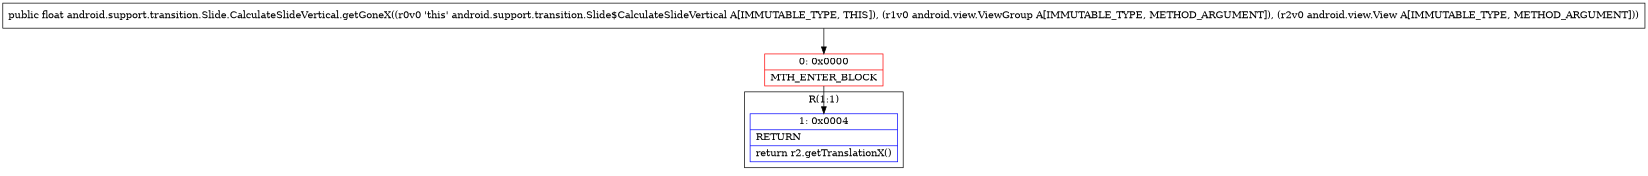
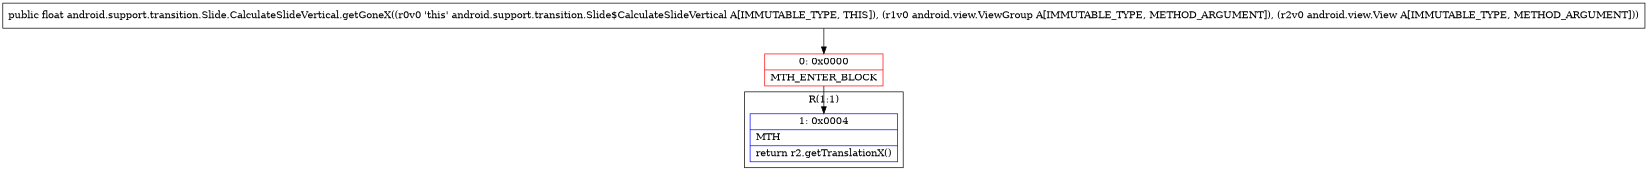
(778, 137) -> (768, 137)
